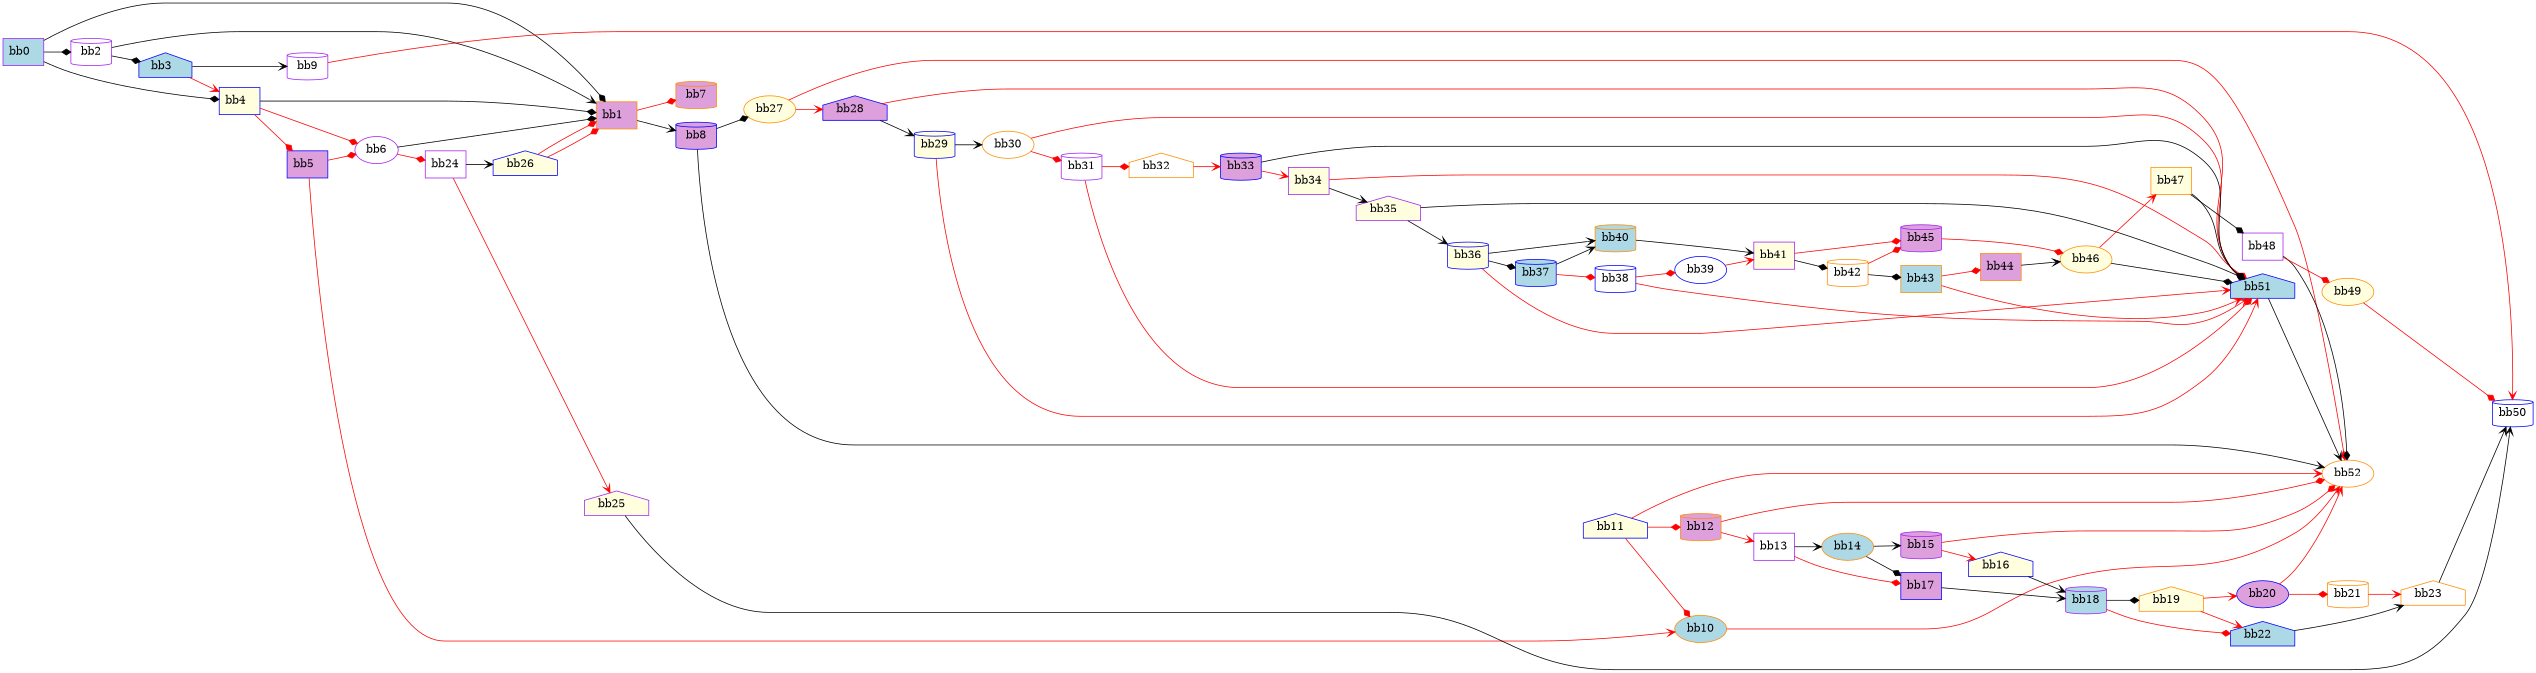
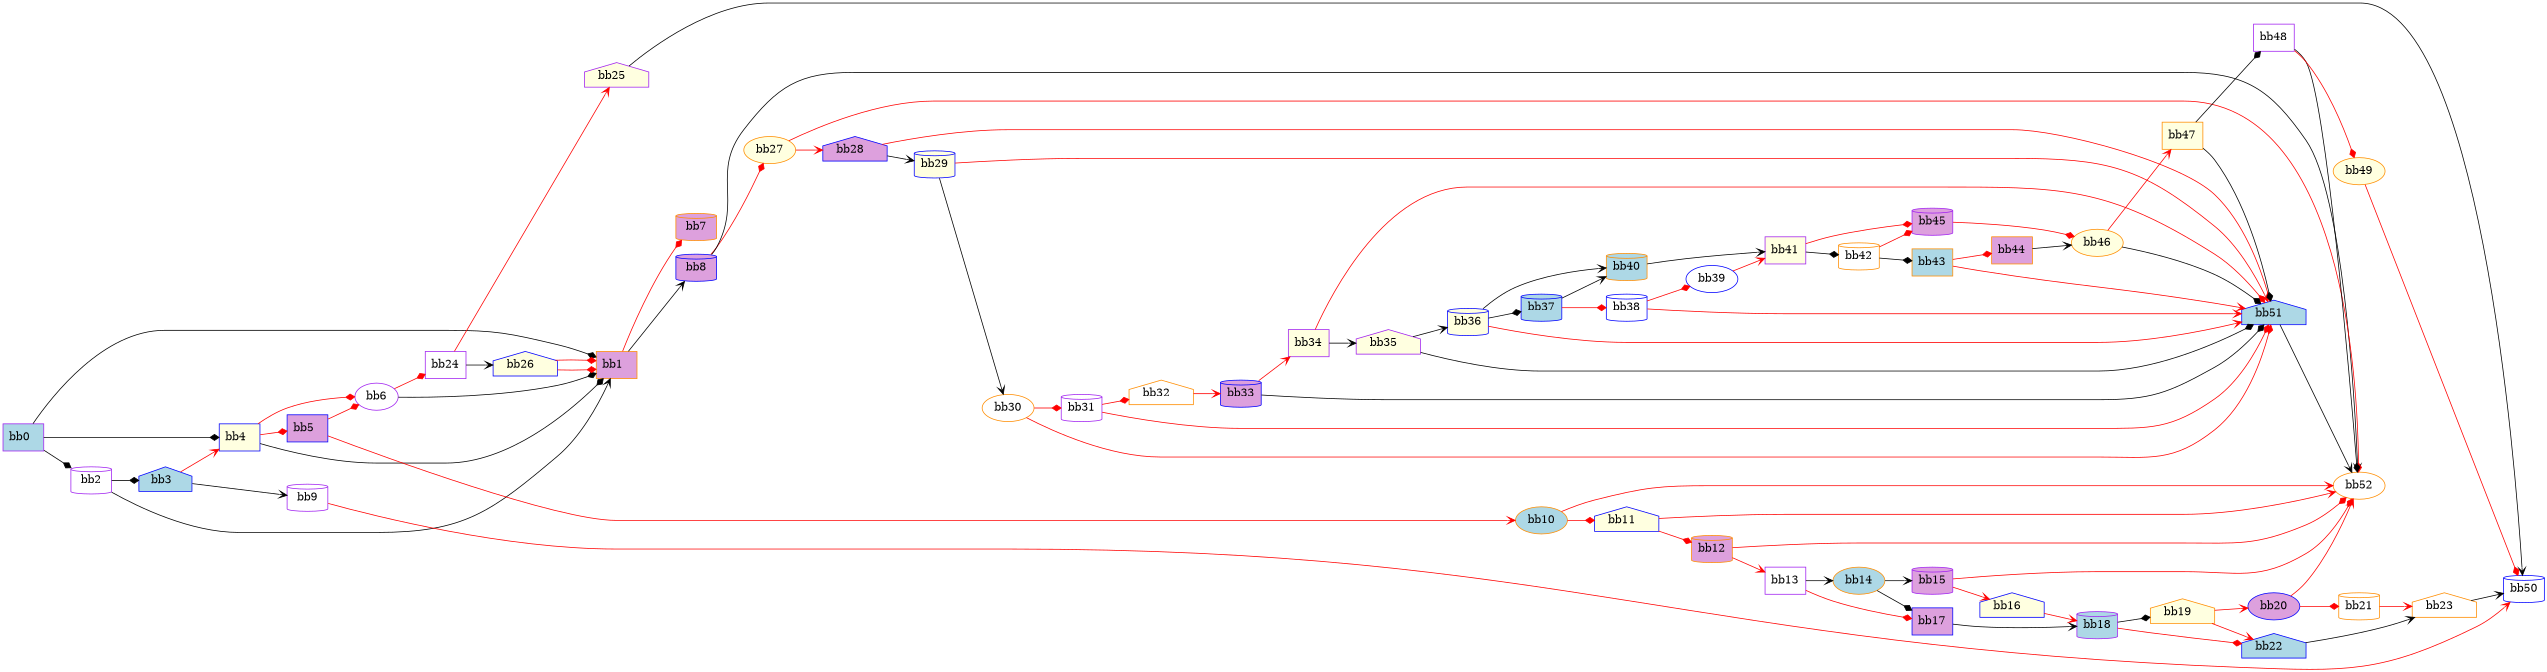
(728, 124) -> (738, 214)
(1655, 574) -> (1576, 520)
(2040, 582) -> (2057, 616)
